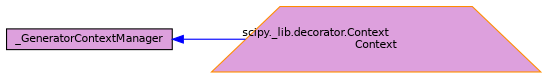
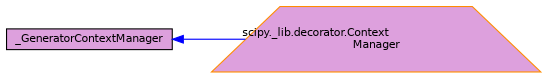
(376, 39) -> (376, 39)
